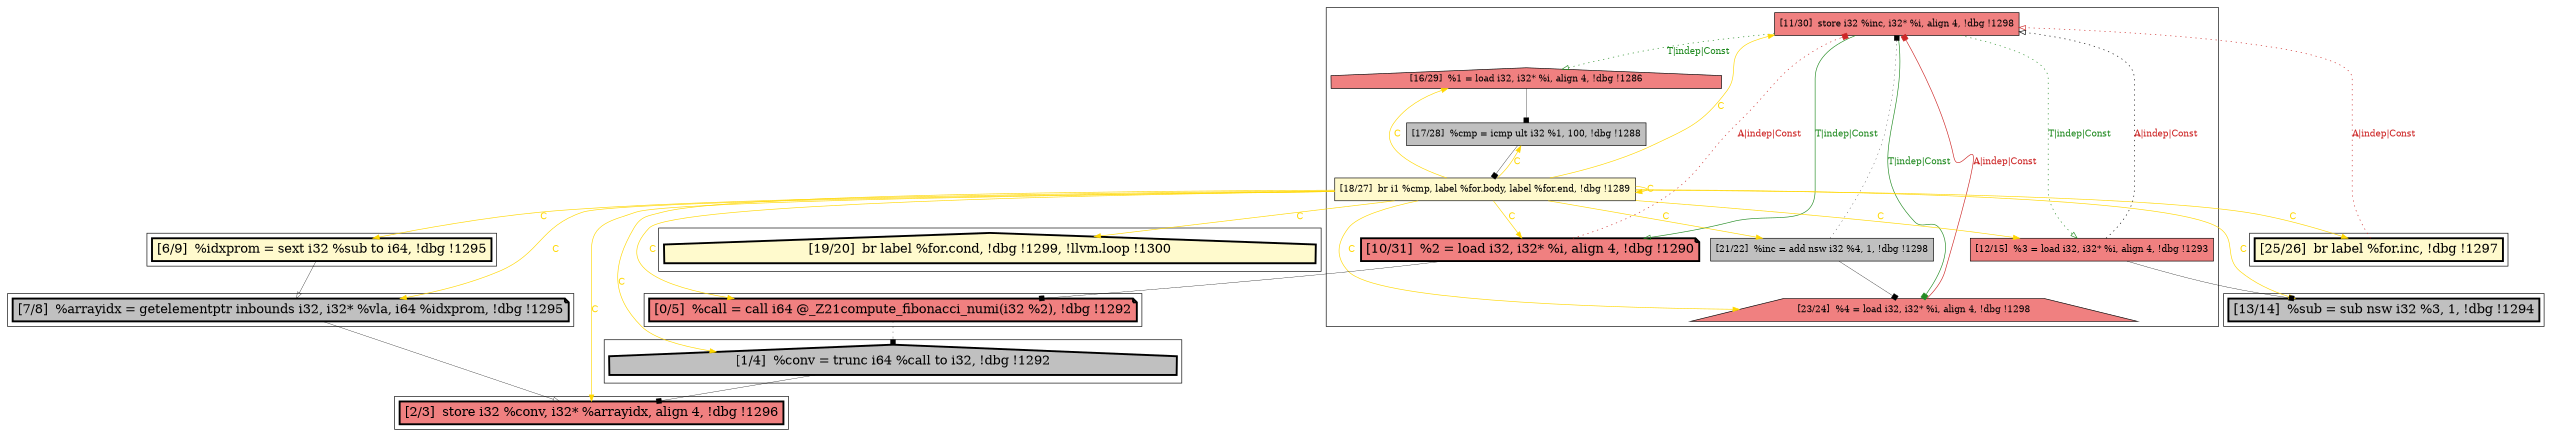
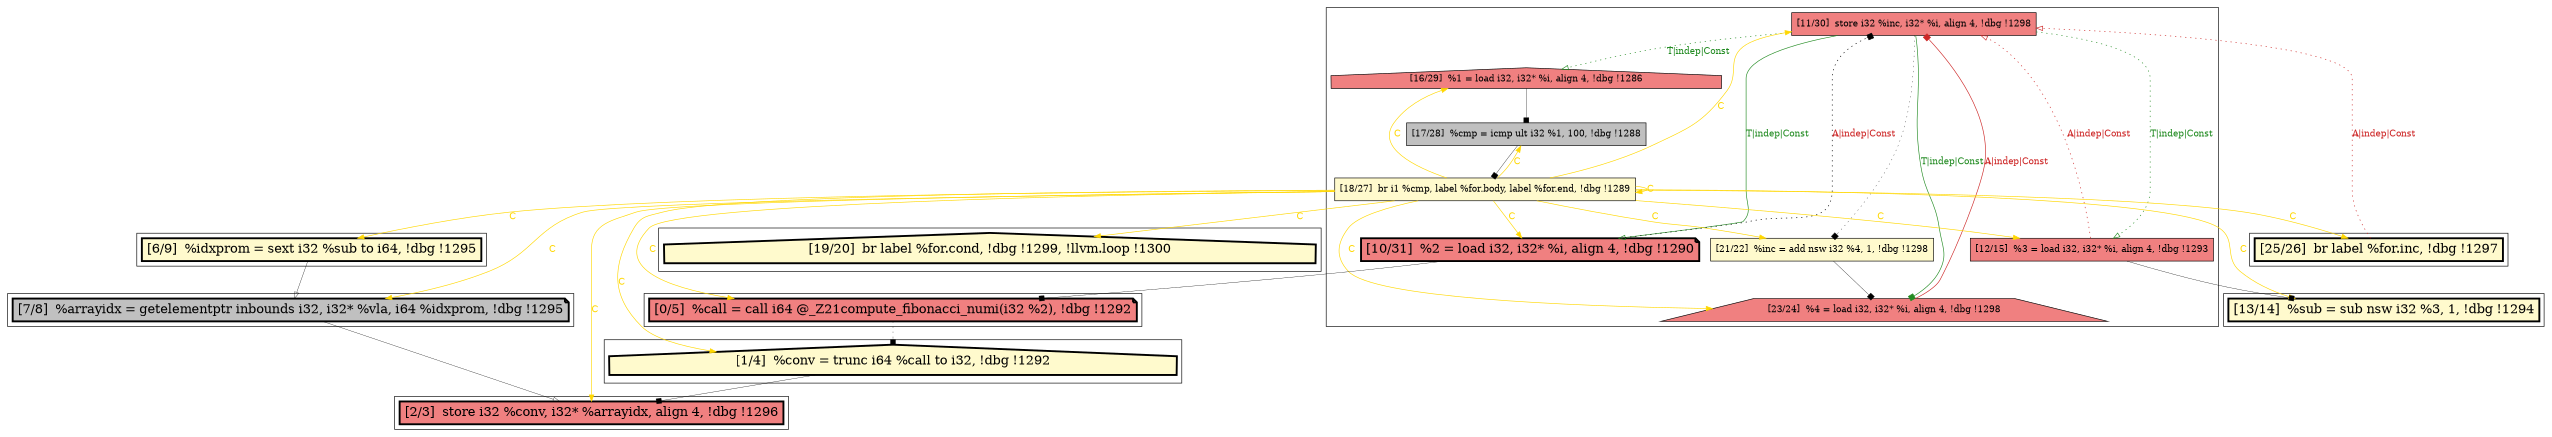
(2134, 101) -> (2059, 126)
(1881, 146) -> (1899, 143)
(1714, 149) -> (1825, 209)
(1822, 250) -> (1822, 250)
(2384, 310) -> (2384, 310)
(893, 361) -> (893, 361)
